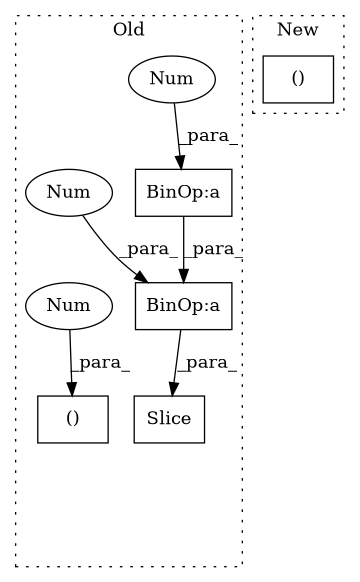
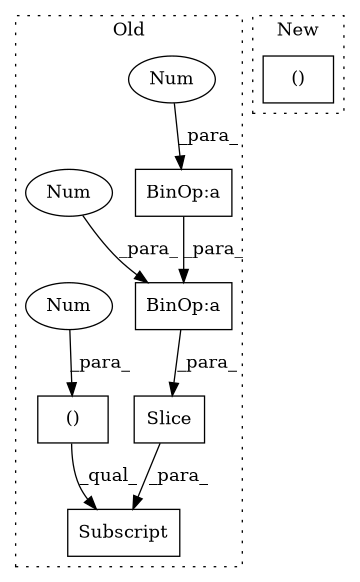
none -> (124, 533)
